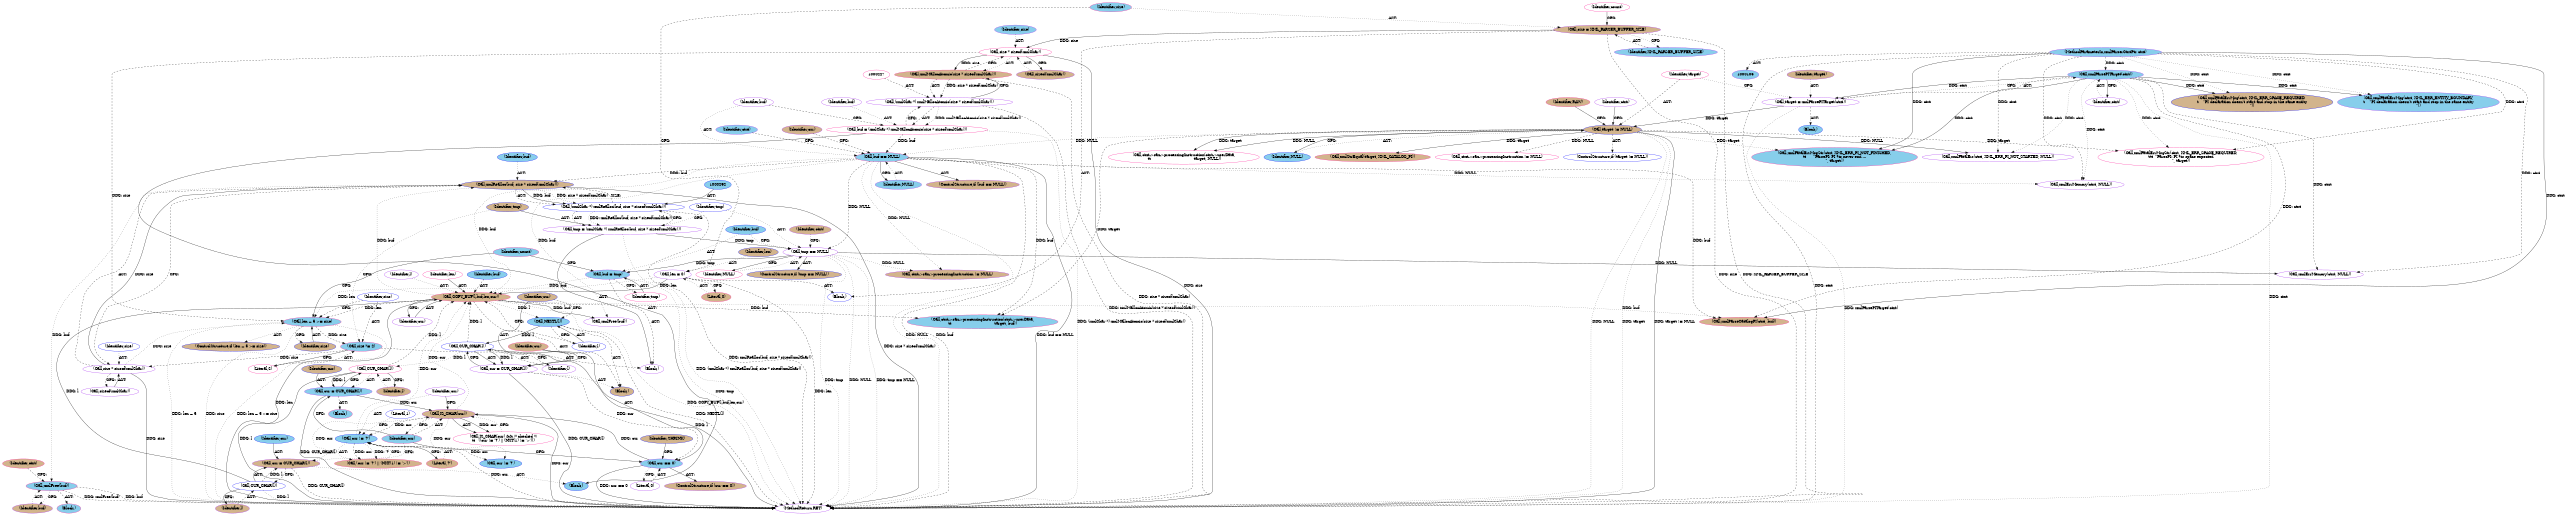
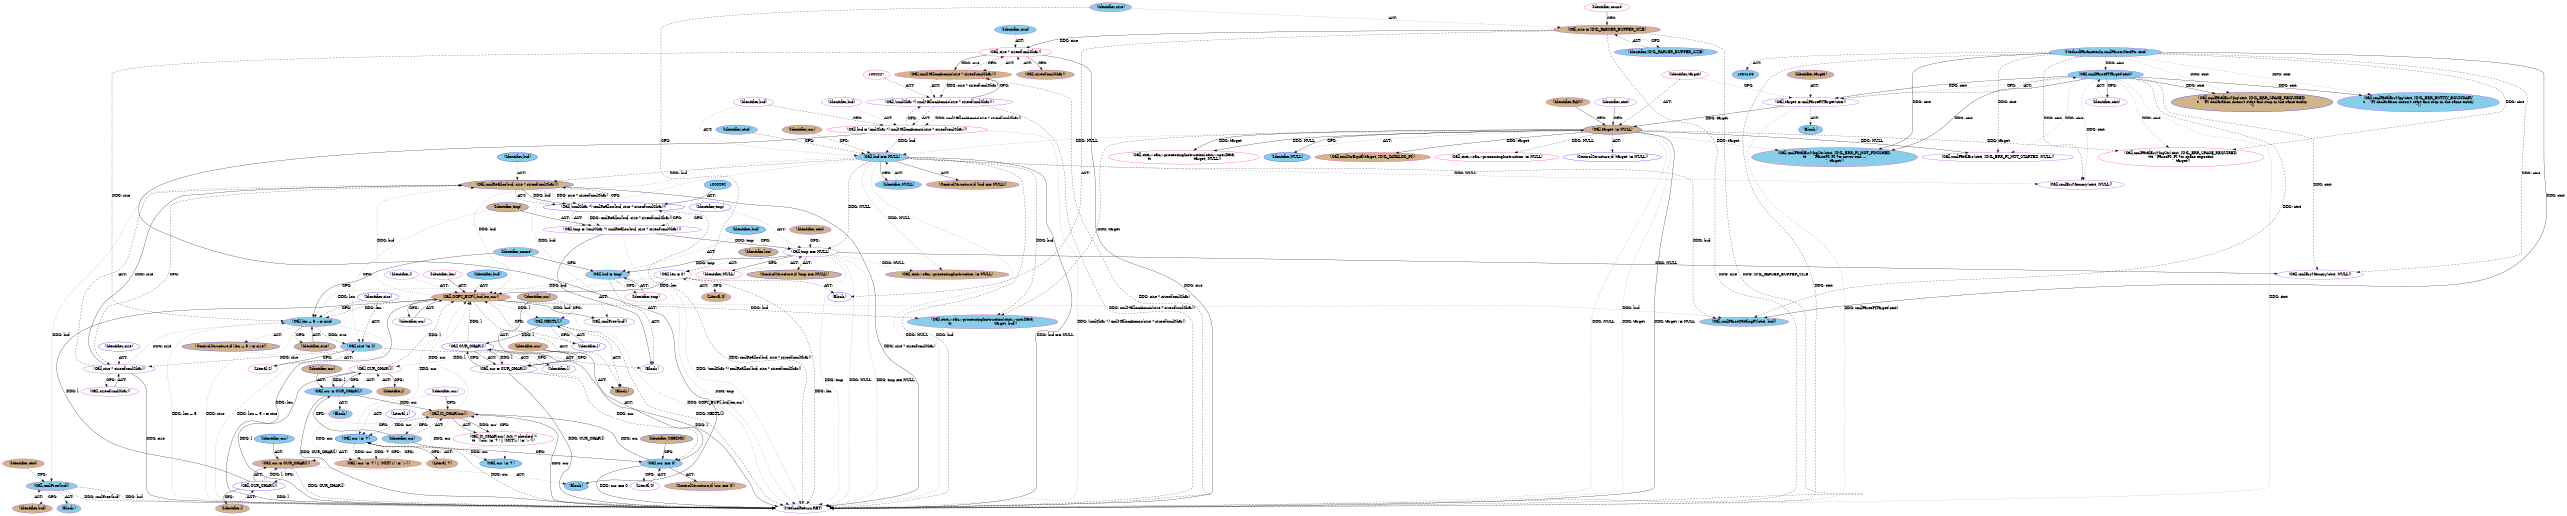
(616, 196) -> (616, 196)
(1744, 322) -> (1744, 322)
